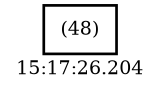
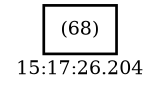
(80, 30) -> (80, 30)
